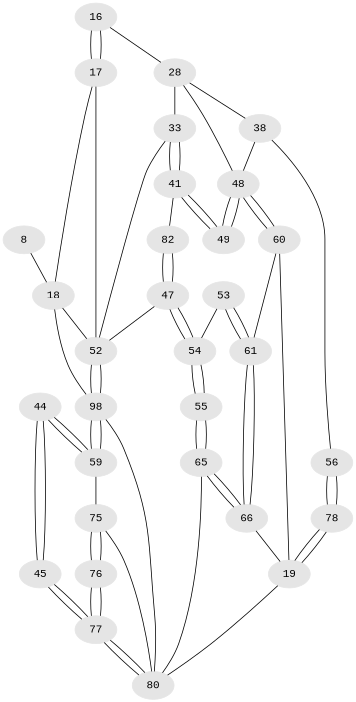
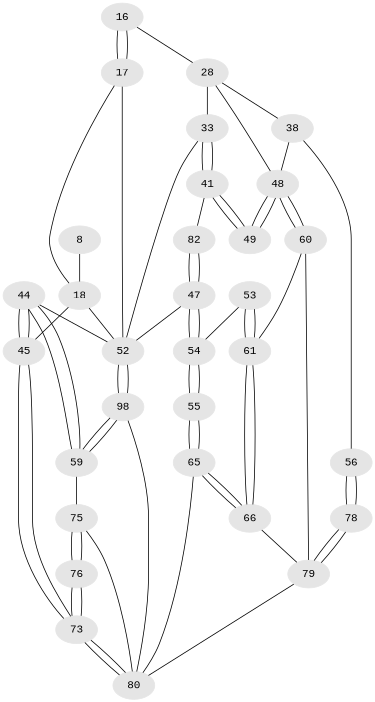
none -> (74, 323)
(64, 354) -> (55, 320)
(289, 574) -> (309, 574)
(96, 630) -> (77, 630)
